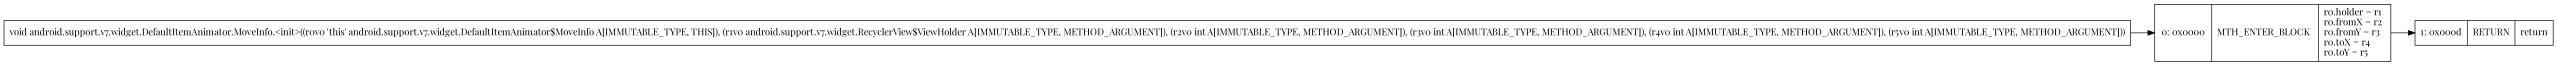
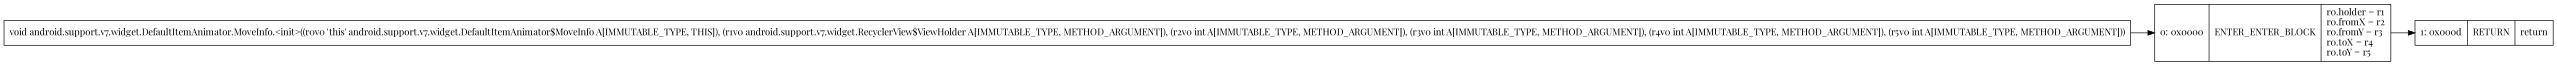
(2264, 33) -> (2265, 33)
